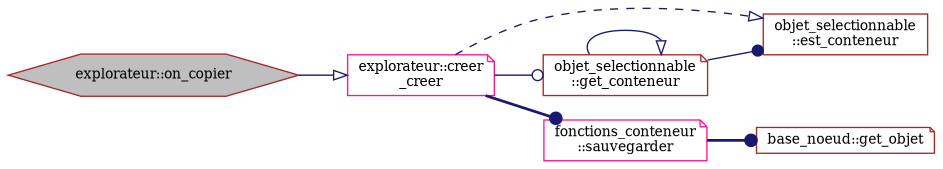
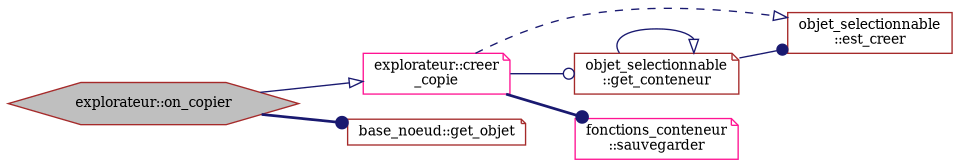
(845, 34) -> (870, 33)
(421, 75) -> (437, 74)
(726, 140) -> (299, 118)
